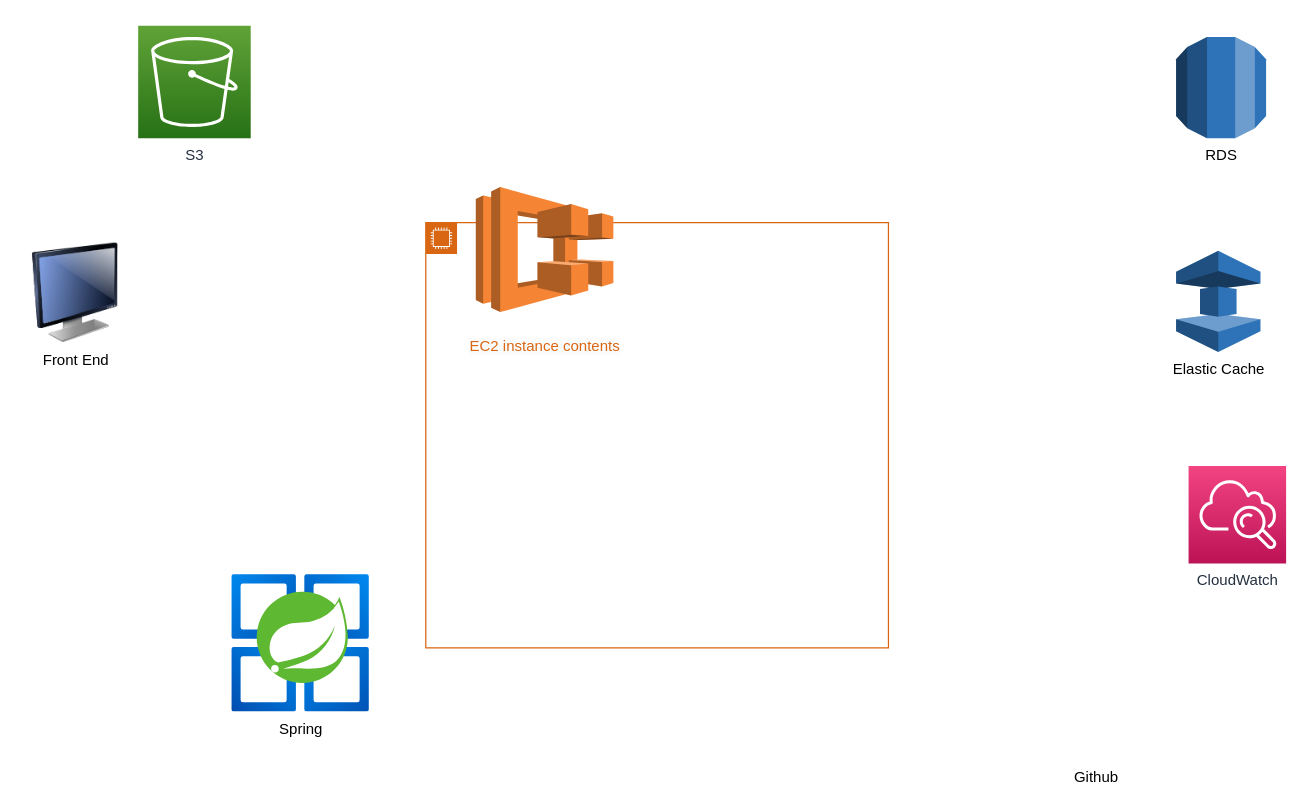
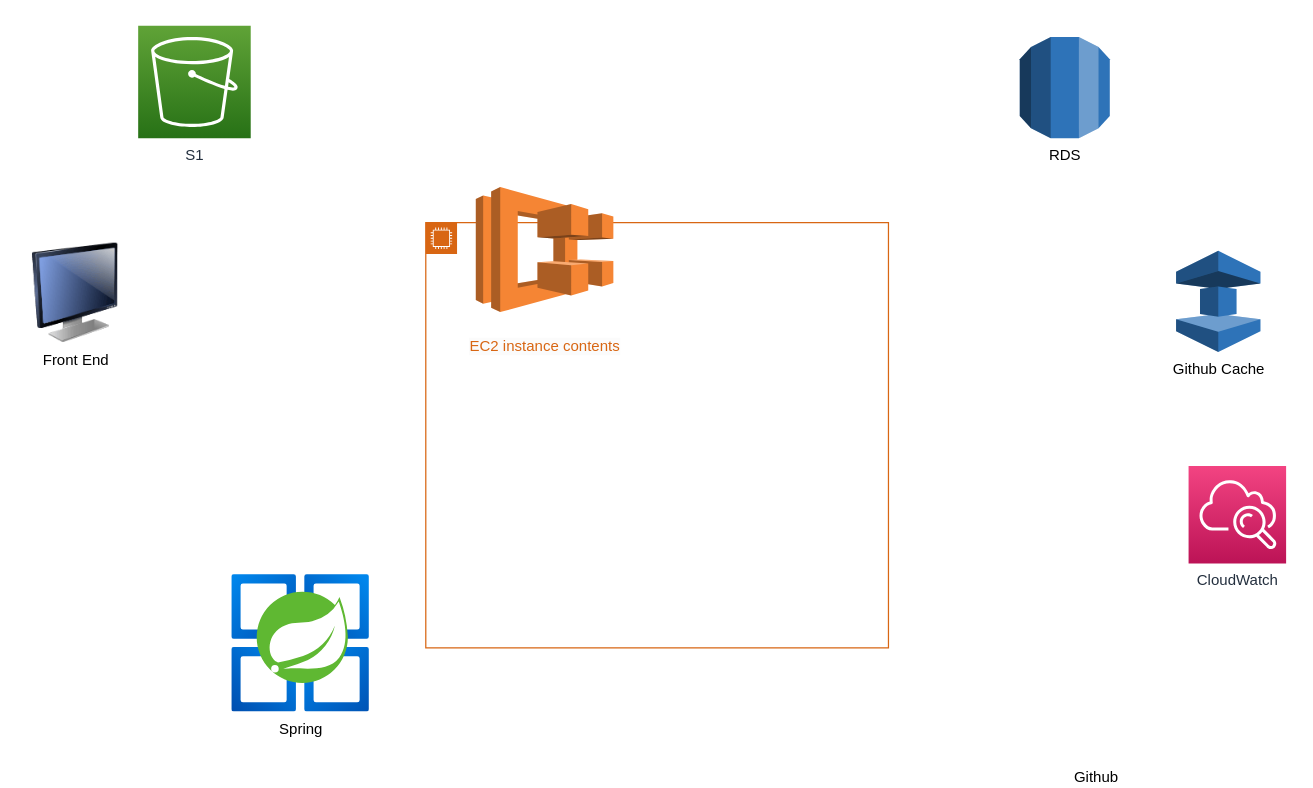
(1221, 88) -> (1064, 88)
(195, 156) -> (195, 156)
(1219, 370) -> (1219, 370)
